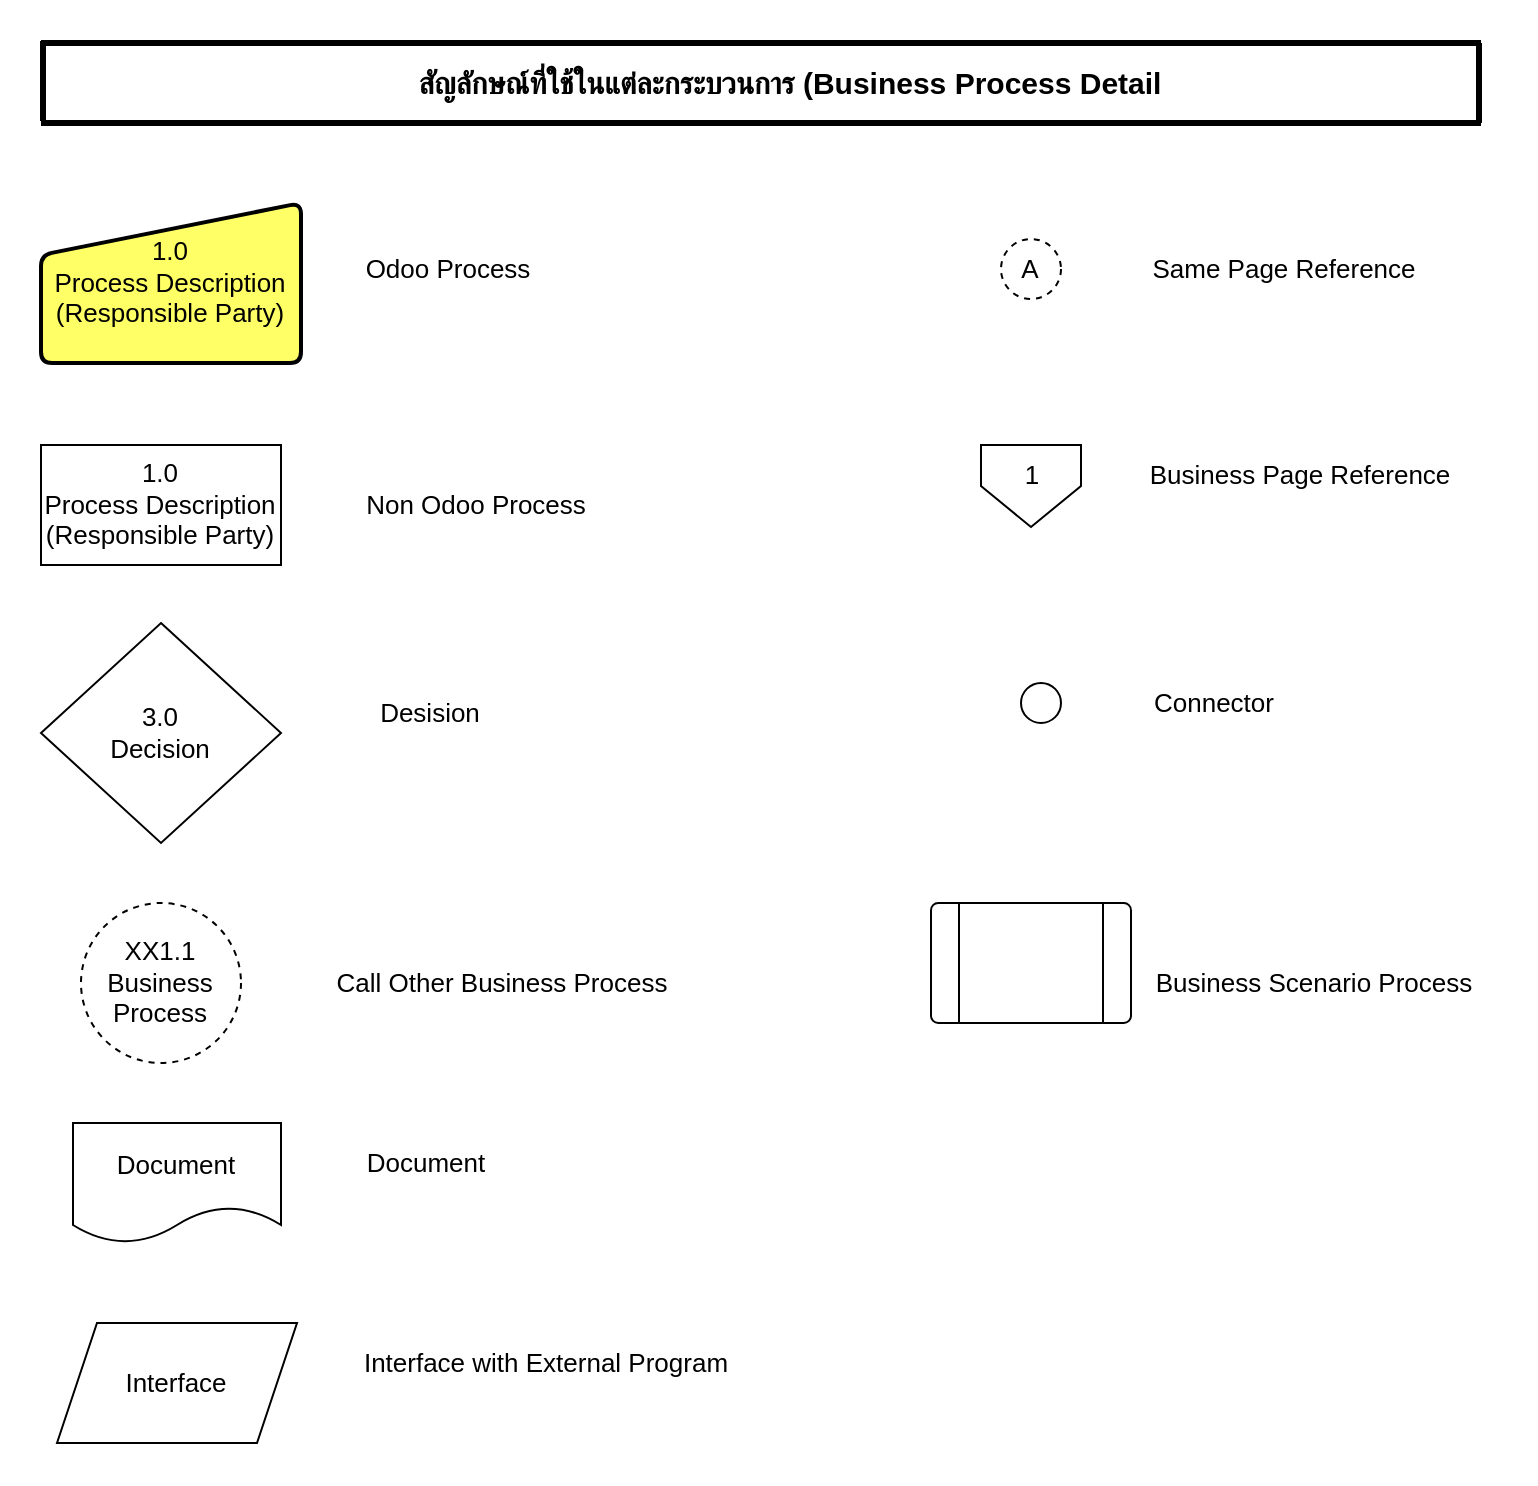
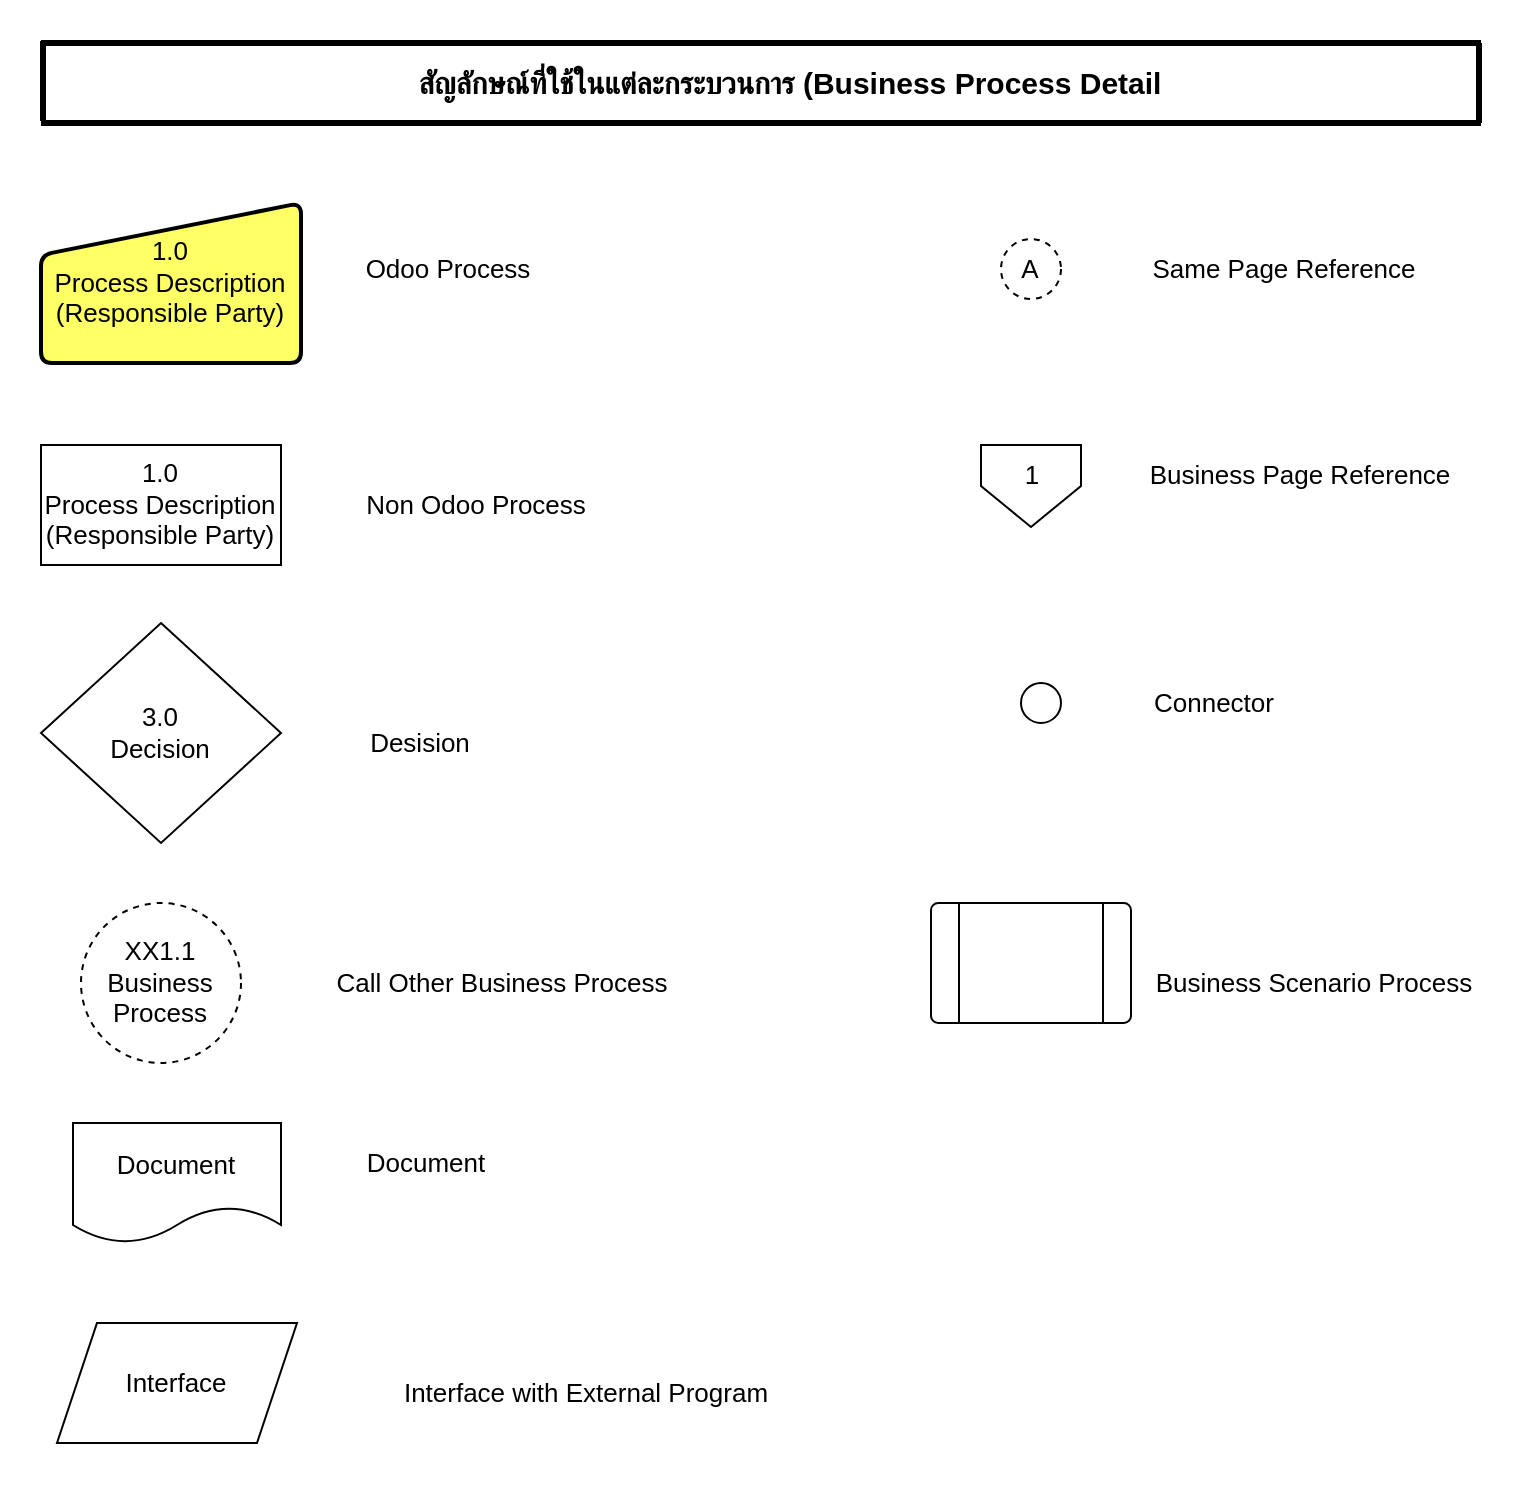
(431, 713) -> (421, 743)
(547, 1363) -> (587, 1393)
